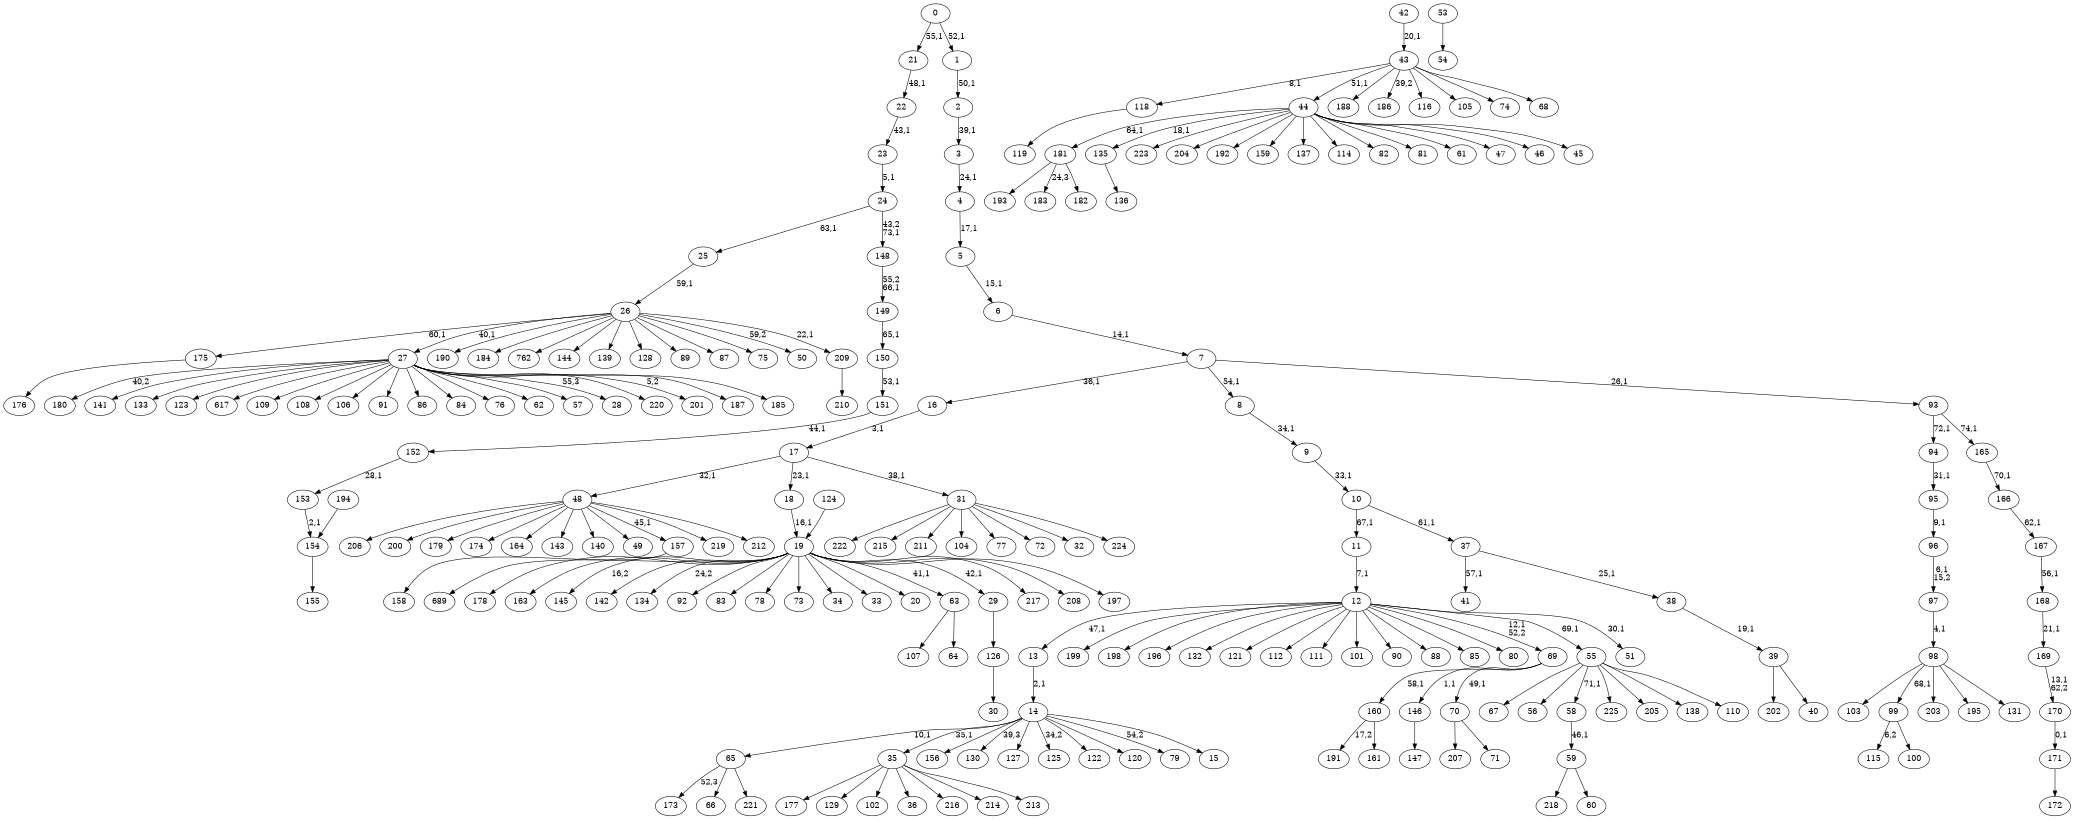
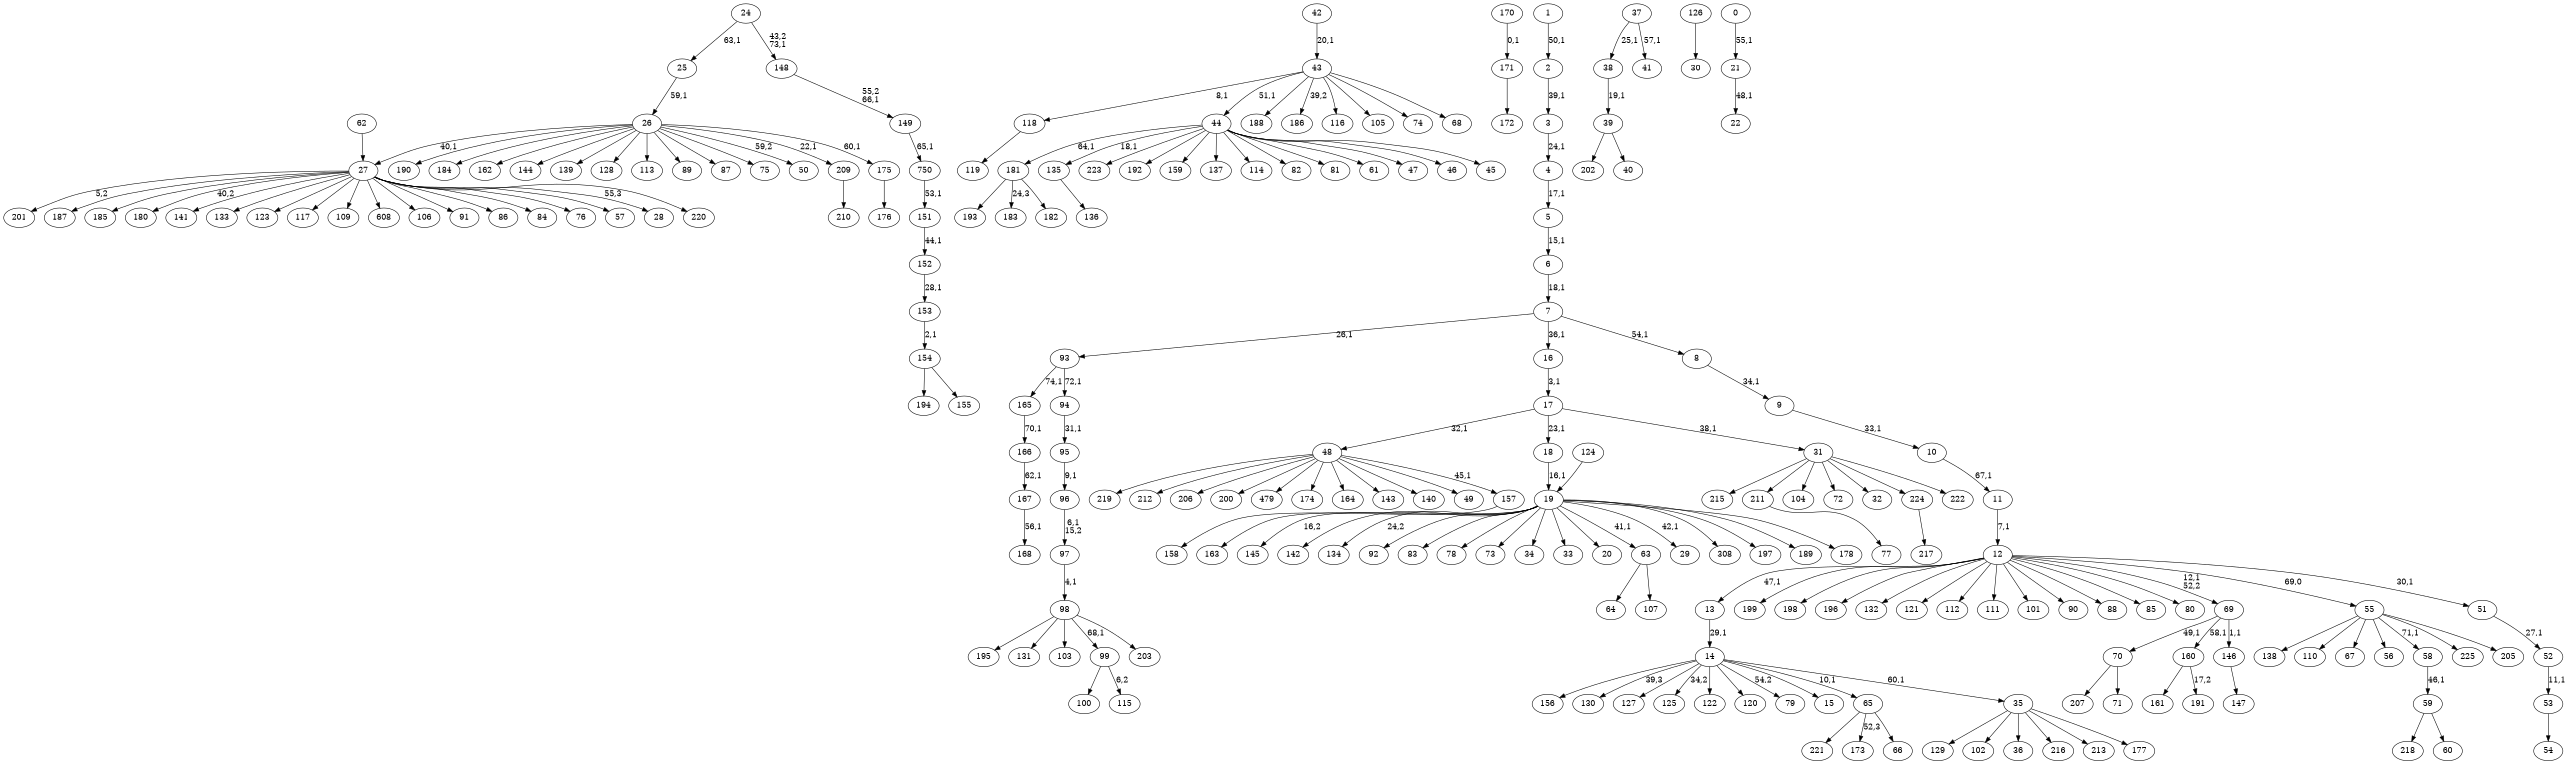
(945, 35) -> none
(883, 155) -> none
(1182, 155) -> none
none -> (647, 171)
(1121, 335) -> (1557, 288)
(524, 359) -> (485, 171)
(883, 359) -> (925, 171)
(468, 381) -> (362, 145)
(222, 406) -> (303, 218)
(303, 406) -> (384, 218)
(330, 521) -> (924, 380)
(980, 521) -> (1828, 512)
(1409, 522) -> none
(436, 547) -> (1267, 500)
(919, 557) -> (1921, 525)
(440, 602) -> (1806, 555)
(1074, 602) -> (1725, 555)
(993, 627) -> none
(1570, 629) -> (2293, 582)
(2044, 657) -> none
none -> (2548, 657)
(1040, 685) -> (1718, 633)
(964, 736) -> (1896, 680)
(993, 806) -> none
